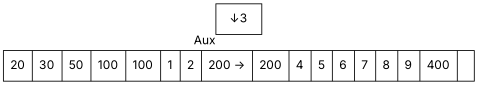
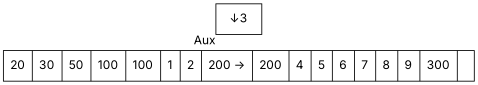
(439, 65) -> (439, 65)
